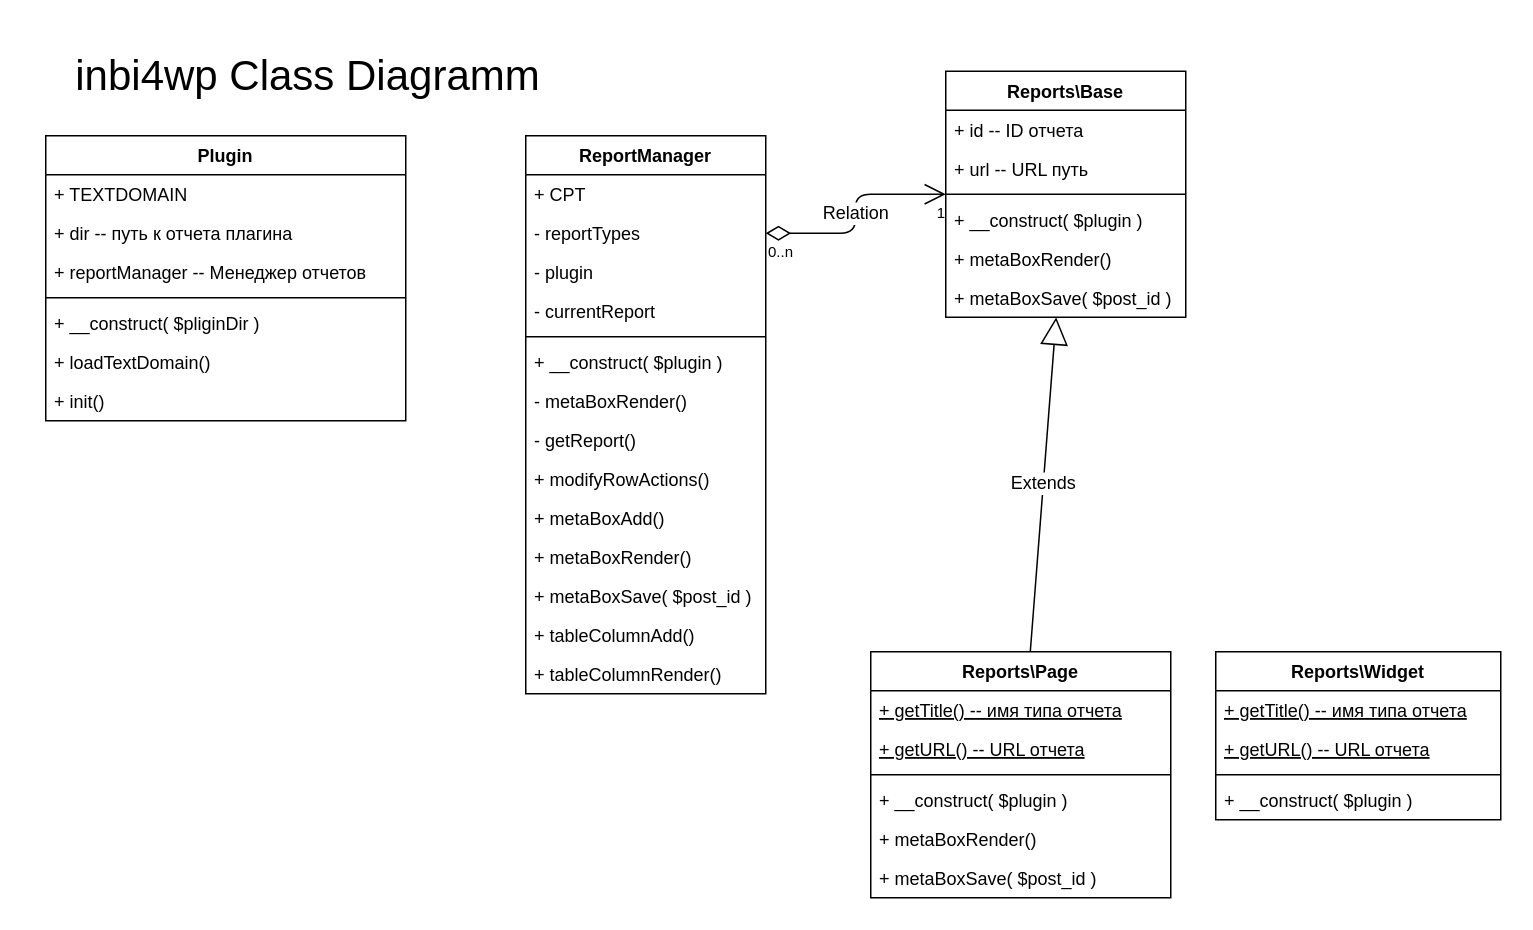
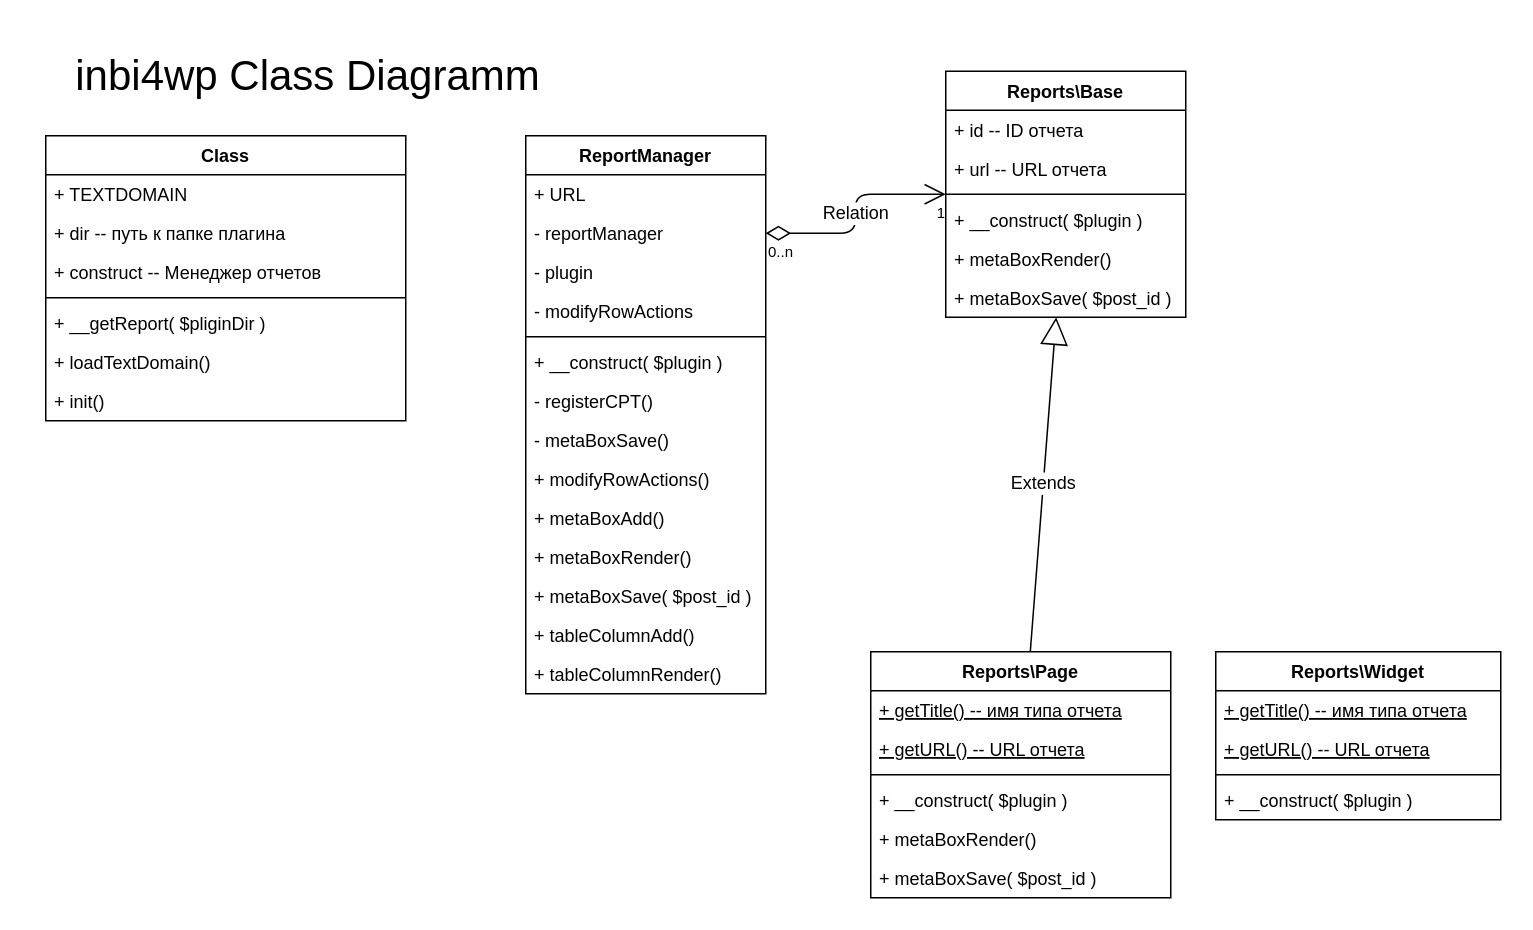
(225, 156) -> (225, 156)
(1028, 170) -> (1038, 170)
(557, 195) -> (557, 195)
(189, 234) -> (184, 234)
(597, 234) -> (607, 234)
(221, 273) -> (201, 273)
(610, 312) -> (620, 312)
(174, 324) -> (174, 324)
(617, 402) -> (605, 402)
(597, 441) -> (607, 441)
